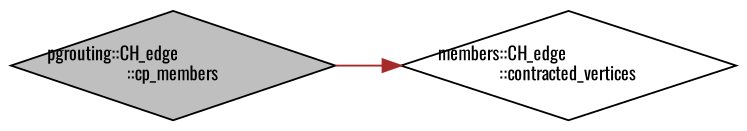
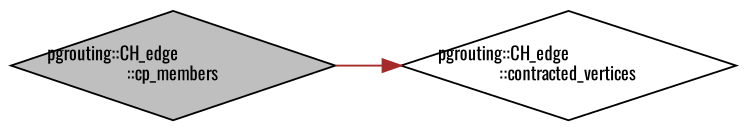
(569, 66) -> (569, 66)
